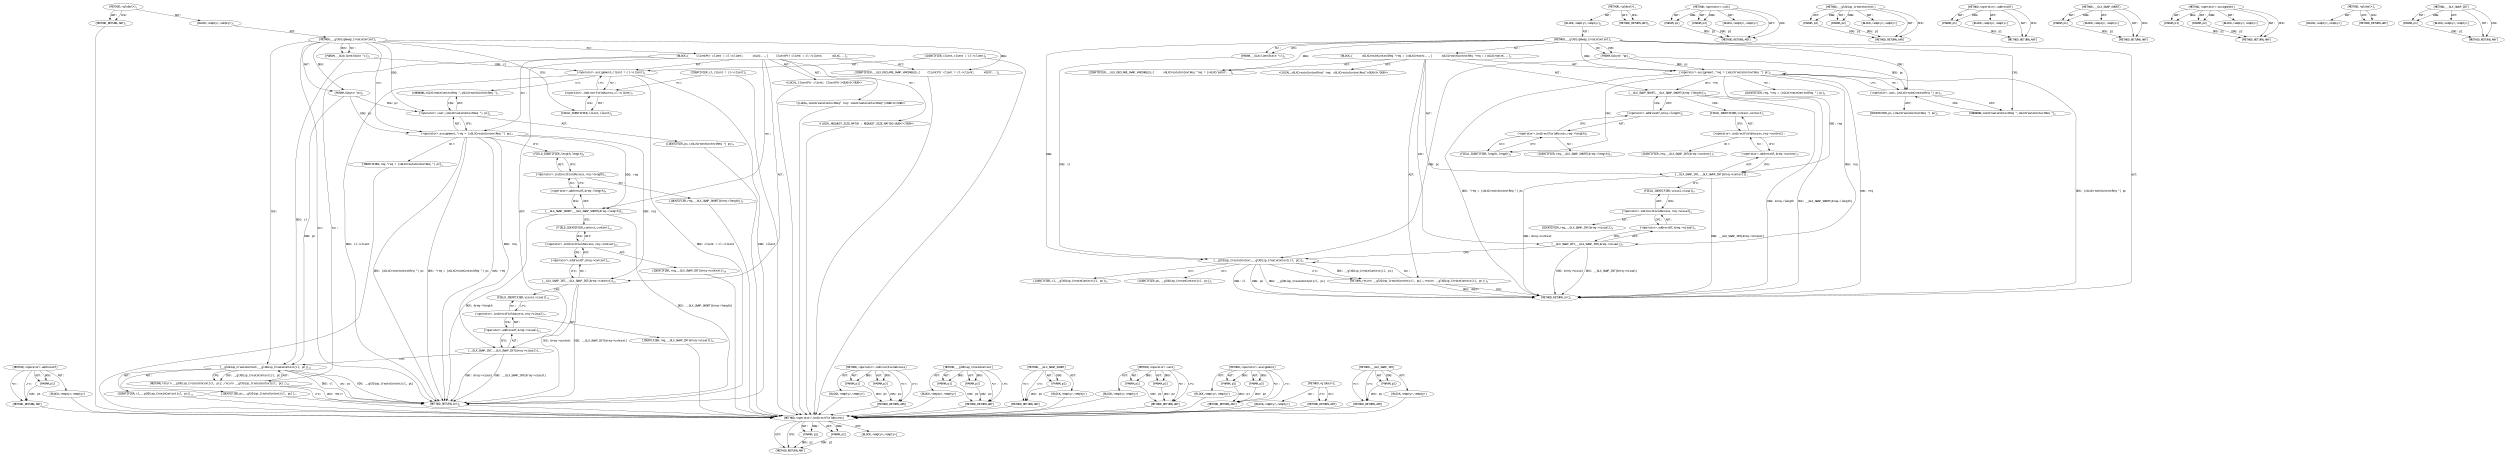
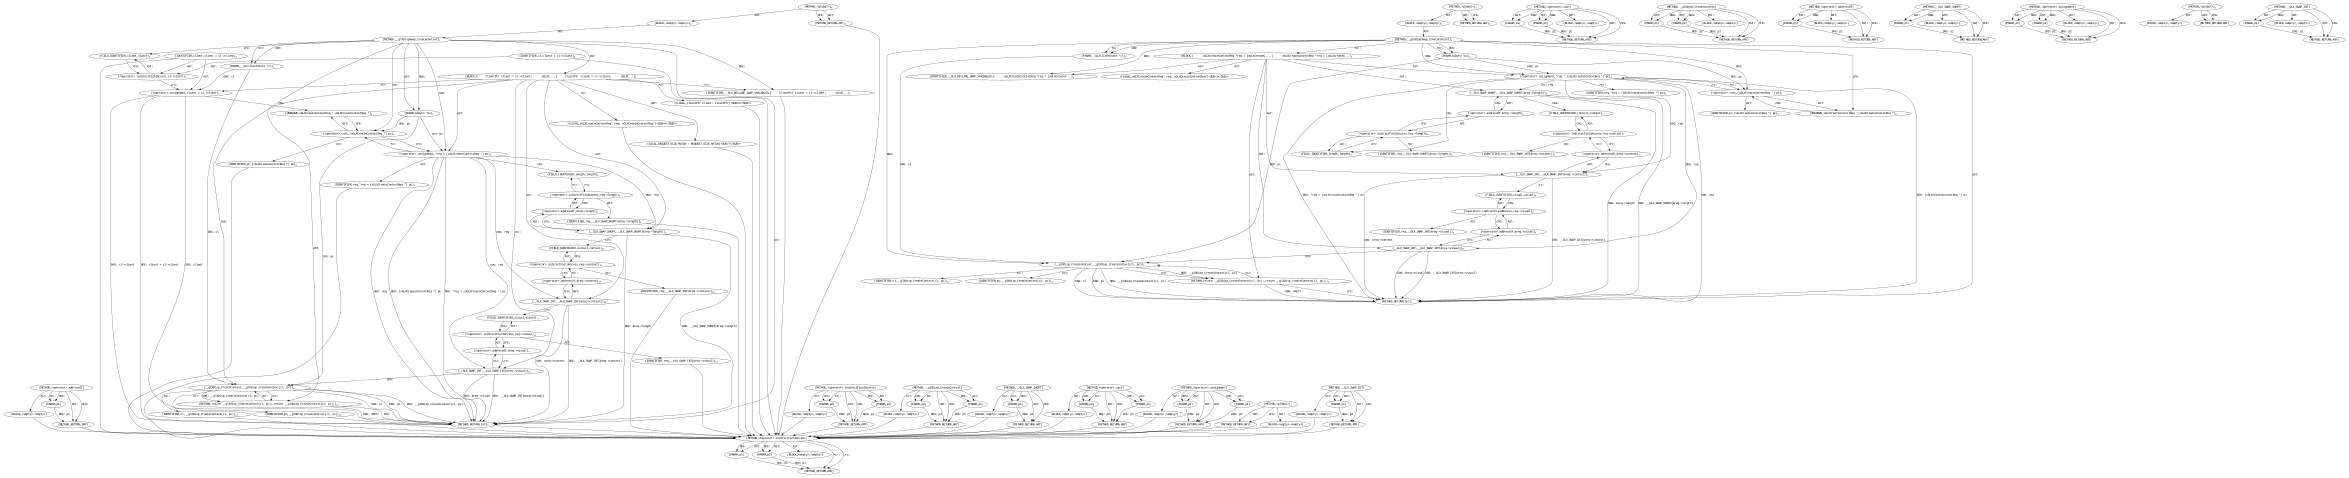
(609, 83) -> (180, 66)
